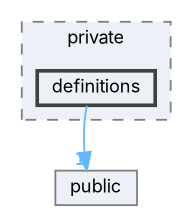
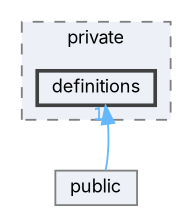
(84, 131) -> (108, 147)
